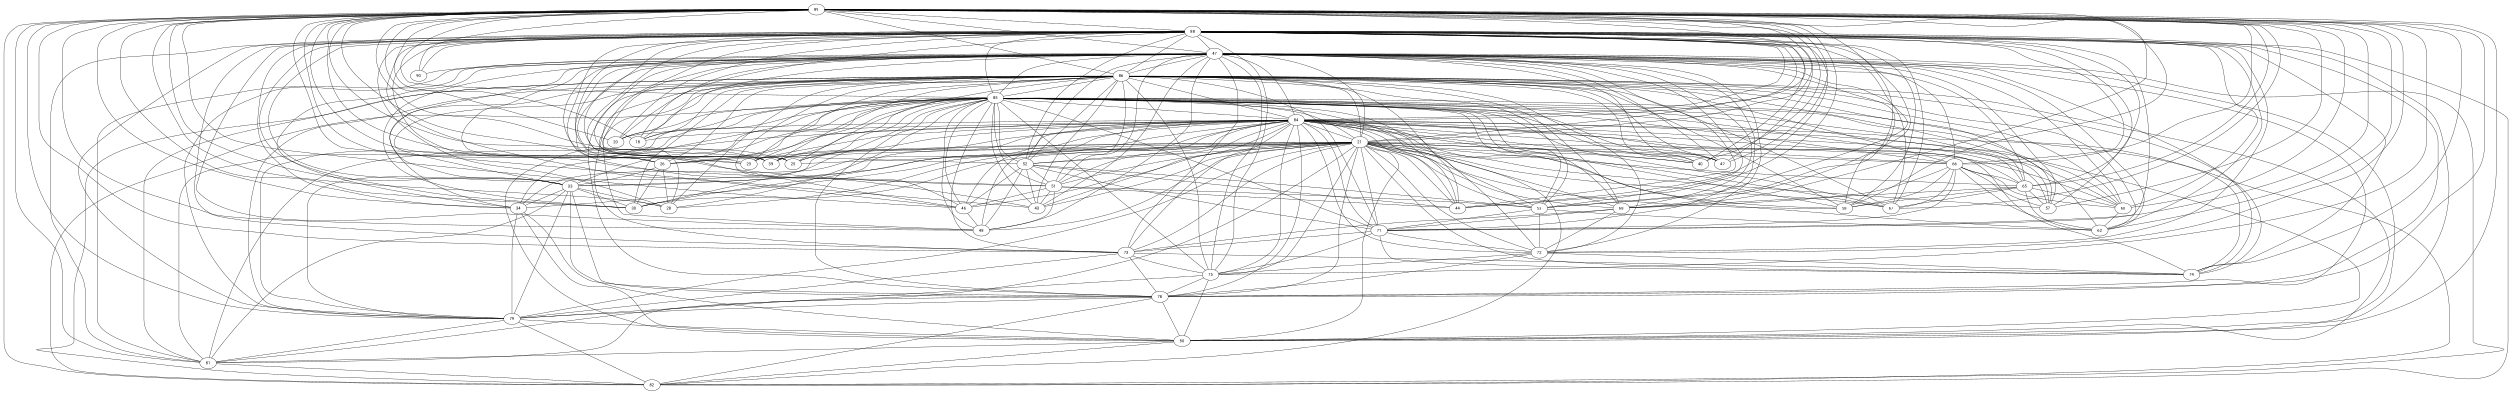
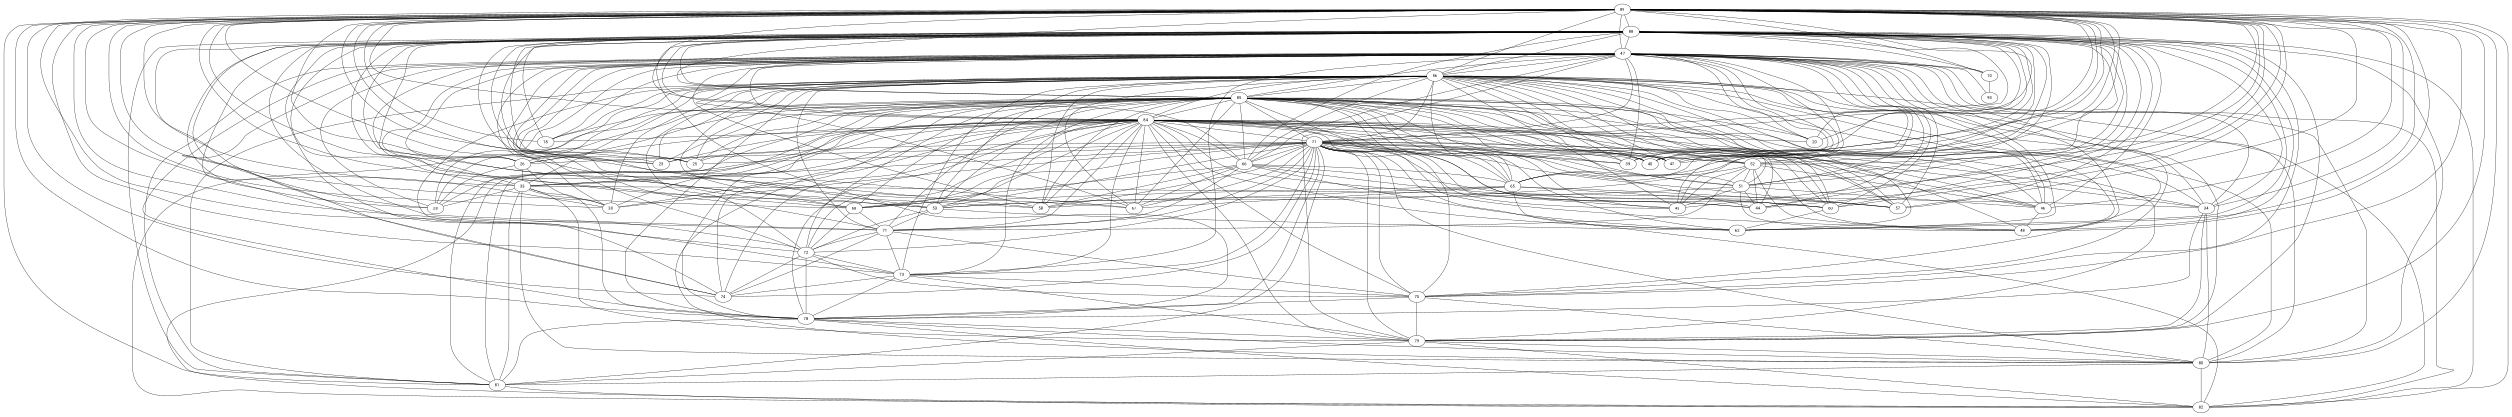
(419, 76) -> (1990, 76)
none -> (1990, 98)
(1385, 224) -> (854, 264)
